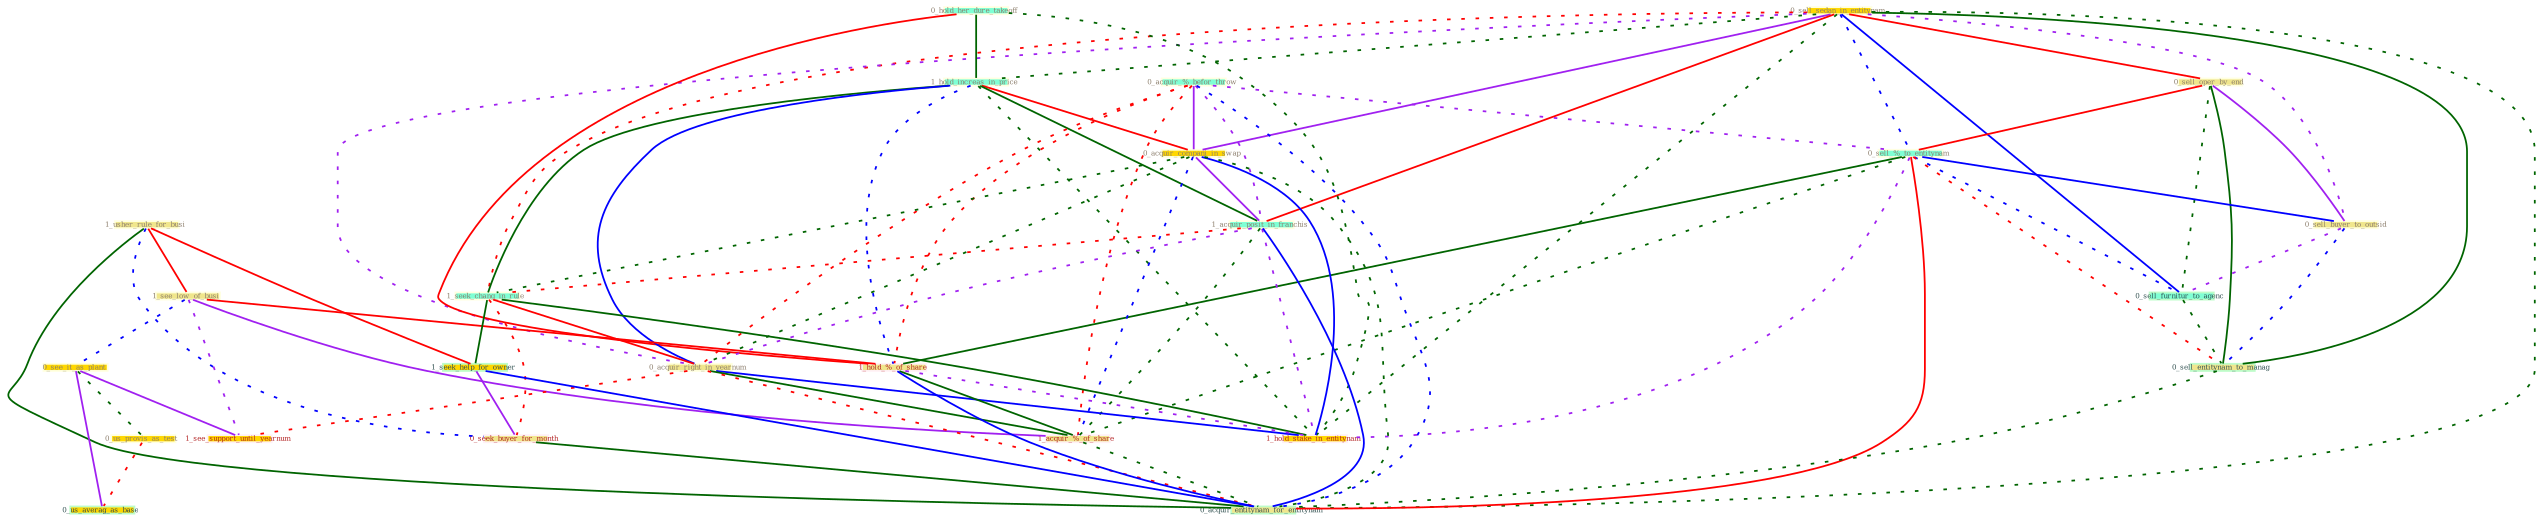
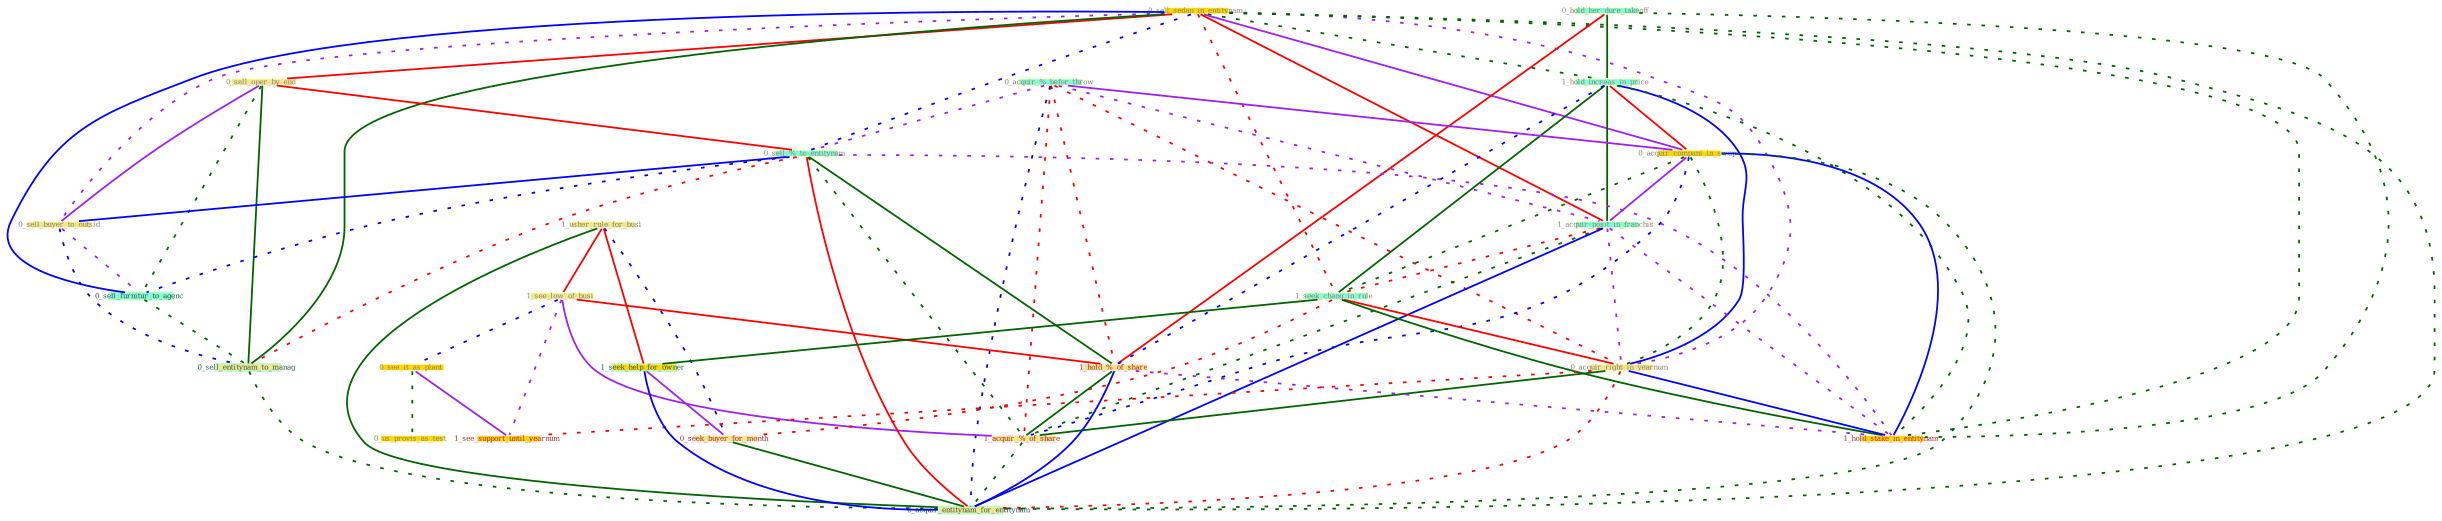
(102, 510) -> none
